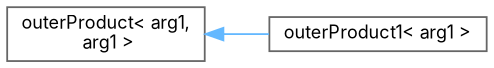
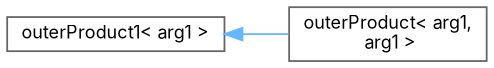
(246, 34) -> (266, 34)
